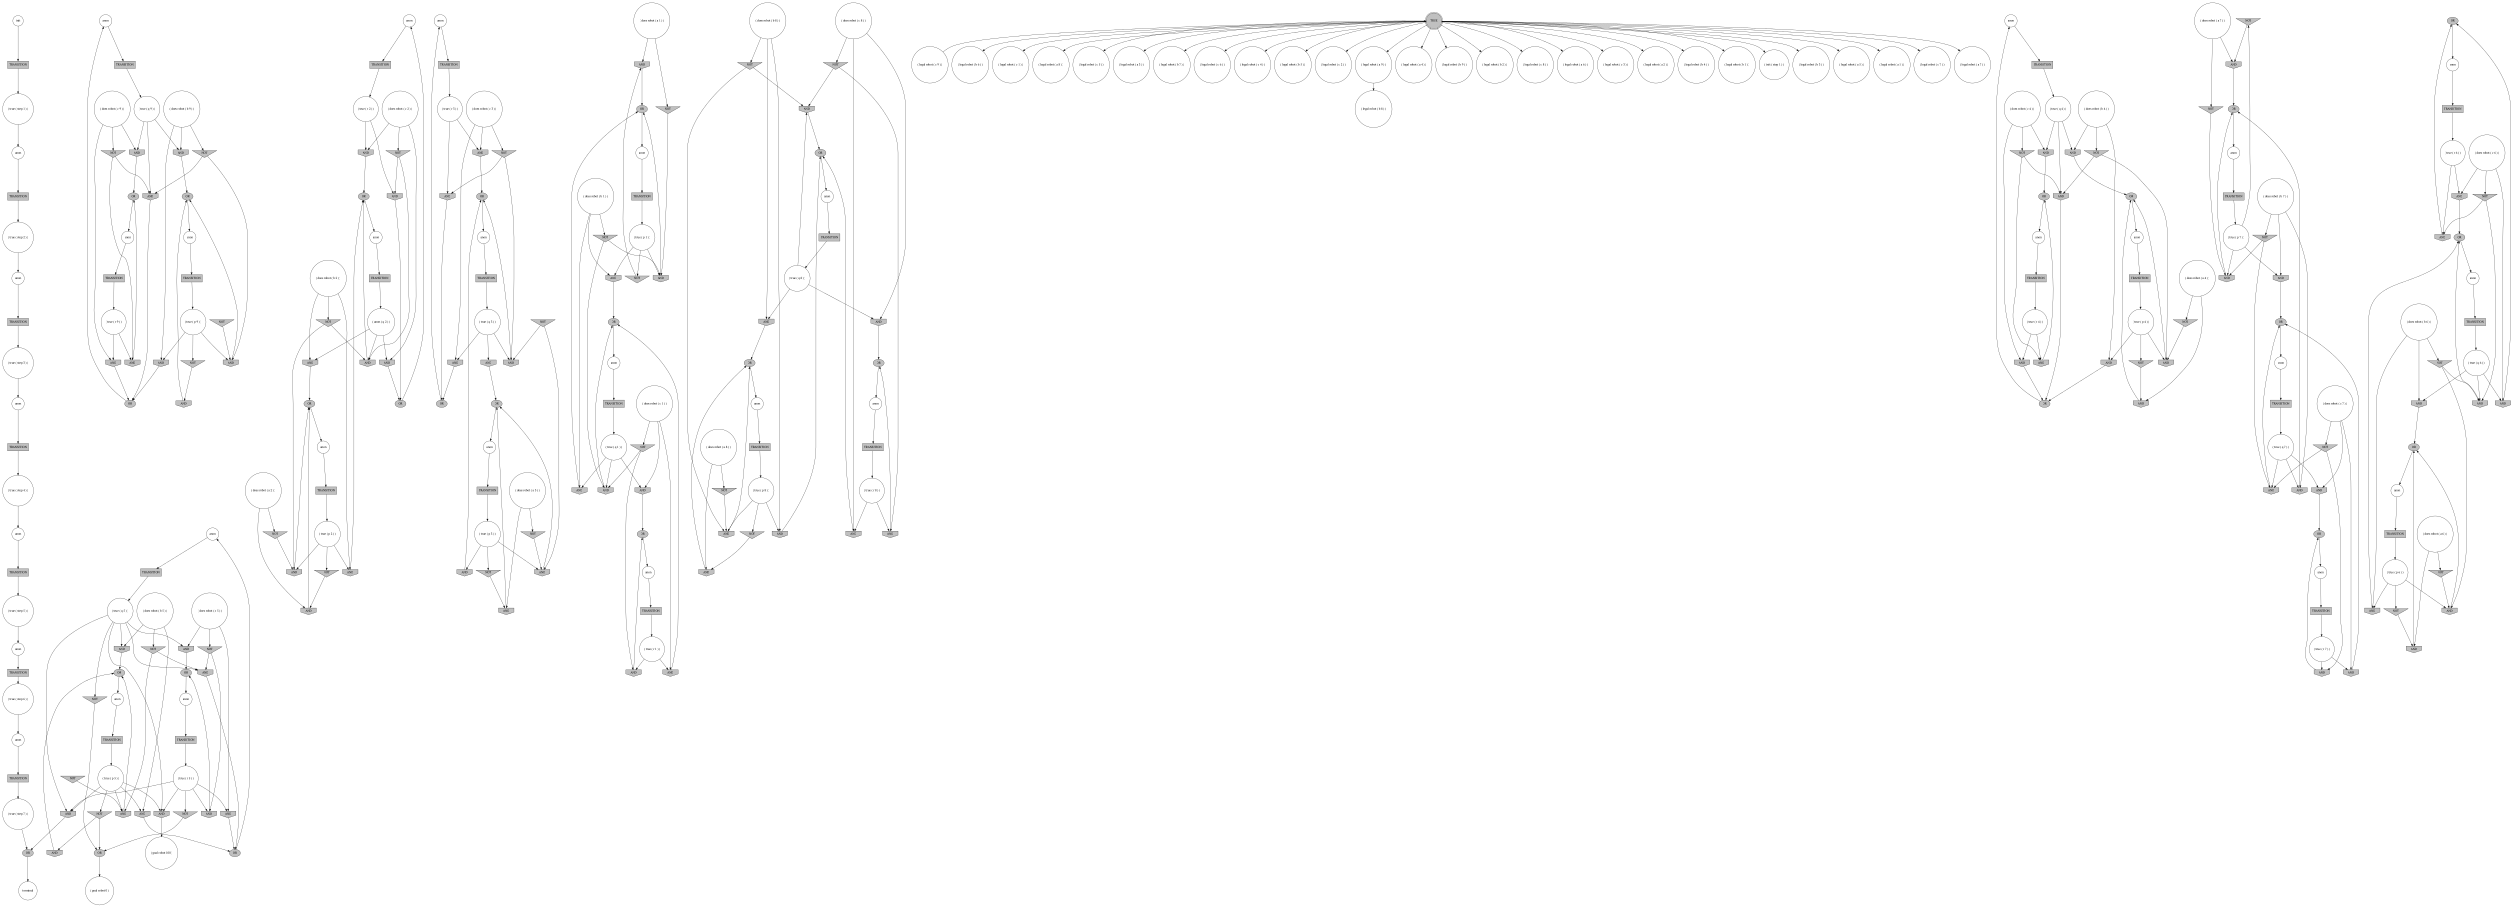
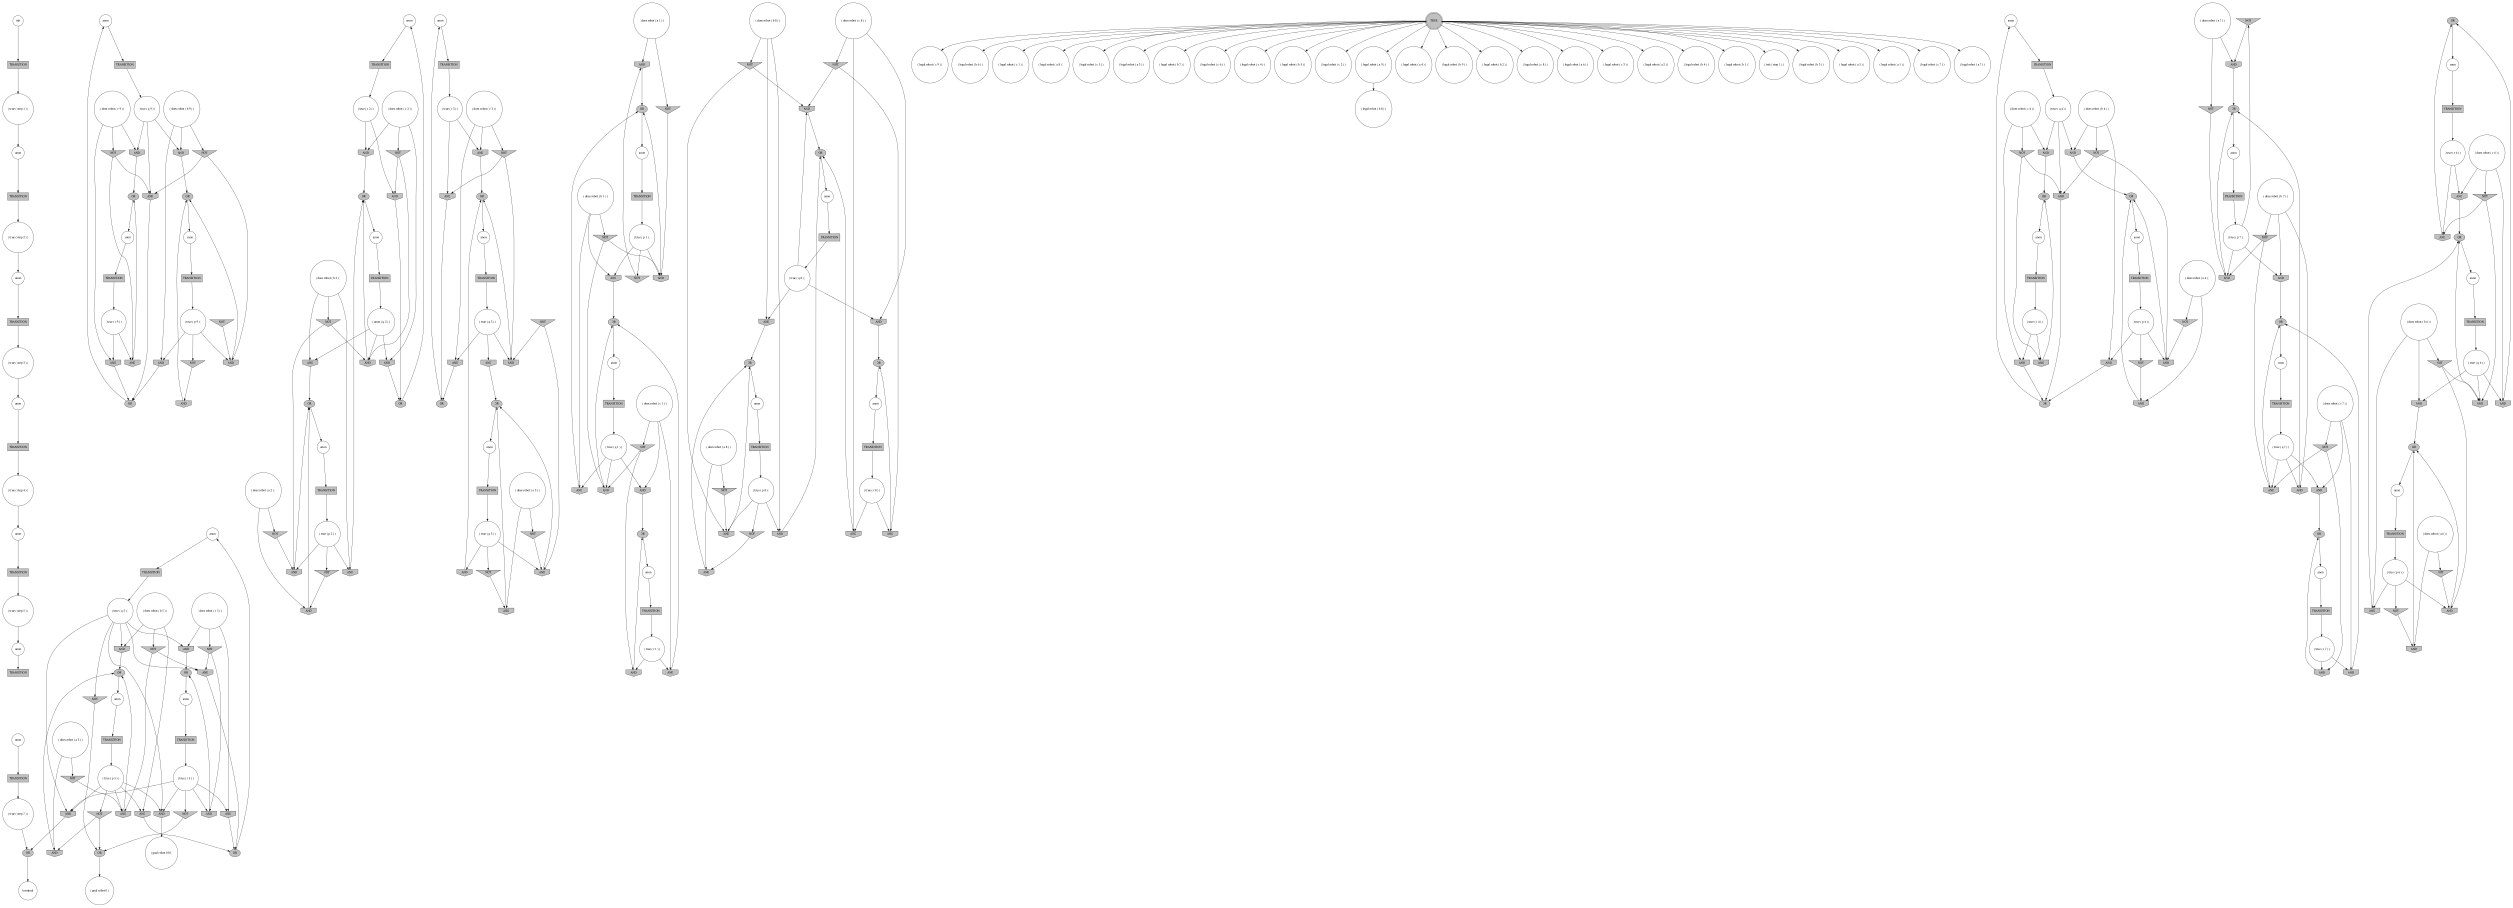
(1182, 27) -> (1184, 27)
(18, 699) -> none
none -> (71, 740)
